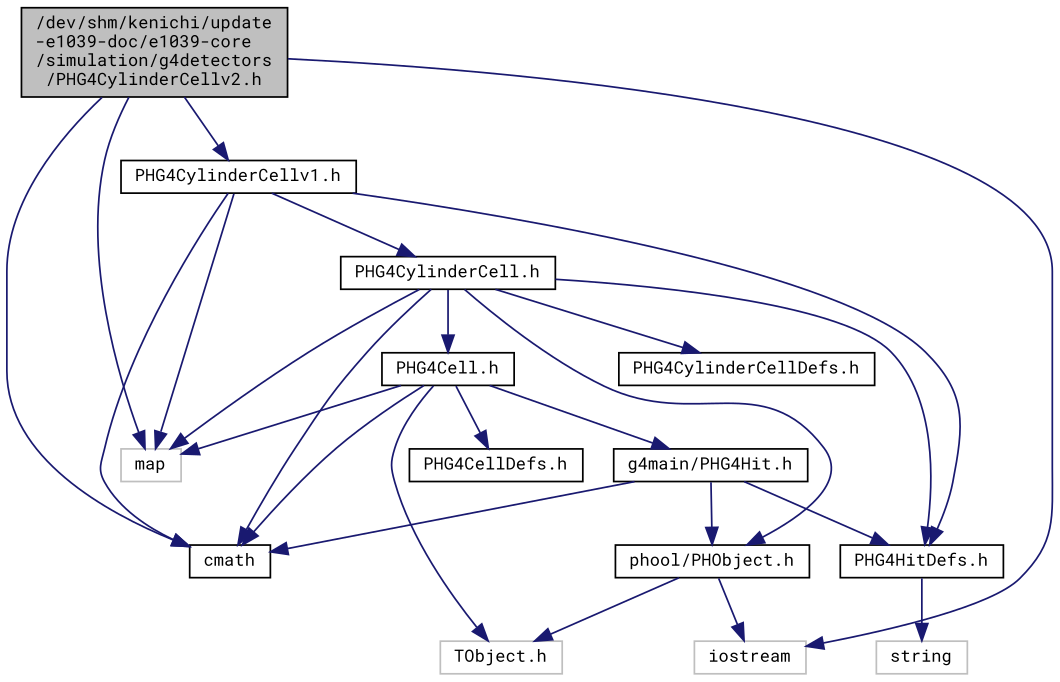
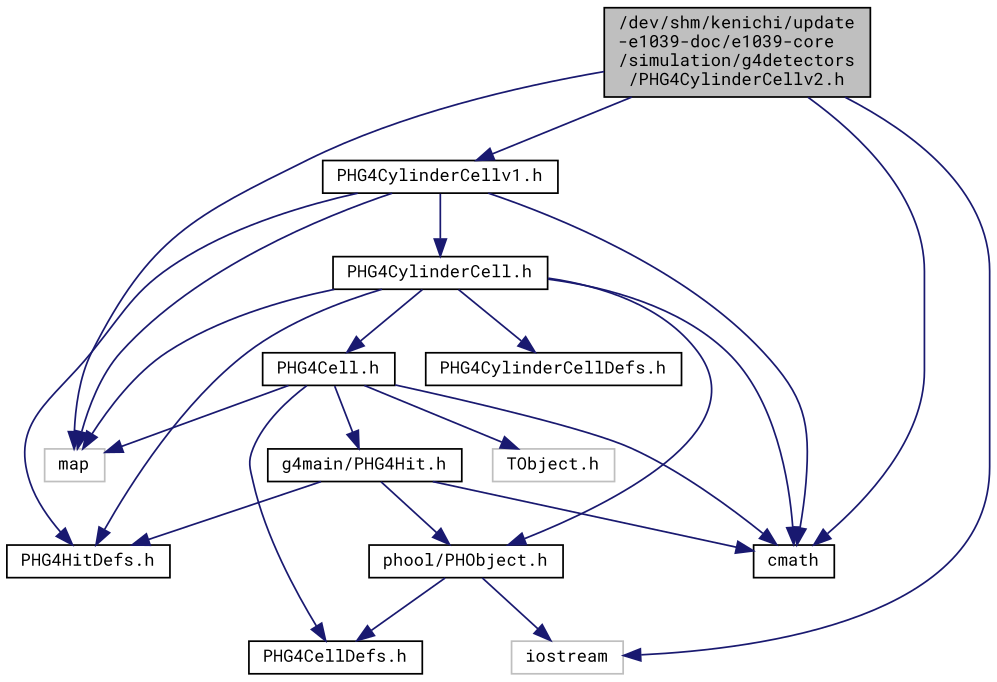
(615, 606) -> (408, 604)
(922, 657) -> none
